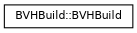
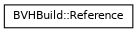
(69, 16) -> (69, 16)
